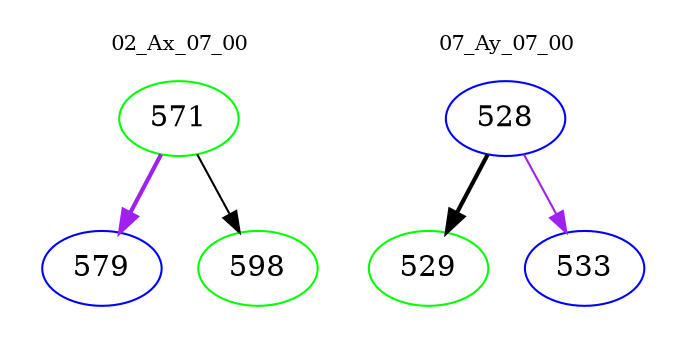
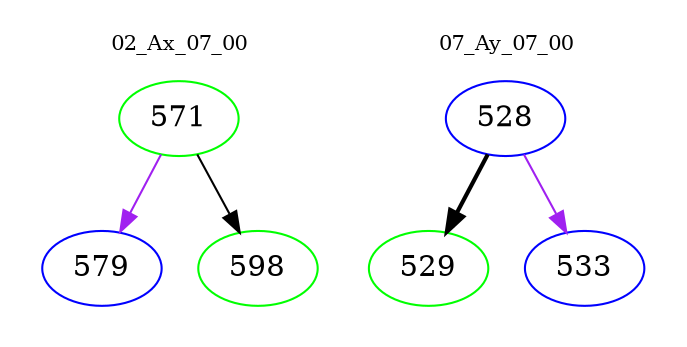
(146, 184) -> (146, 184)
